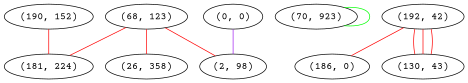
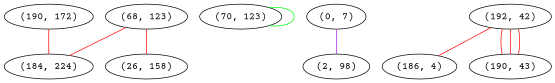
(49, 17) -> (49, 17)
(233, 17) -> (336, 17)
(316, 17) -> (241, 17)
(190, 42) -> none
(49, 67) -> (49, 67)
(146, 67) -> (146, 67)
(332, 67) -> (420, 67)
(423, 67) -> (510, 67)
